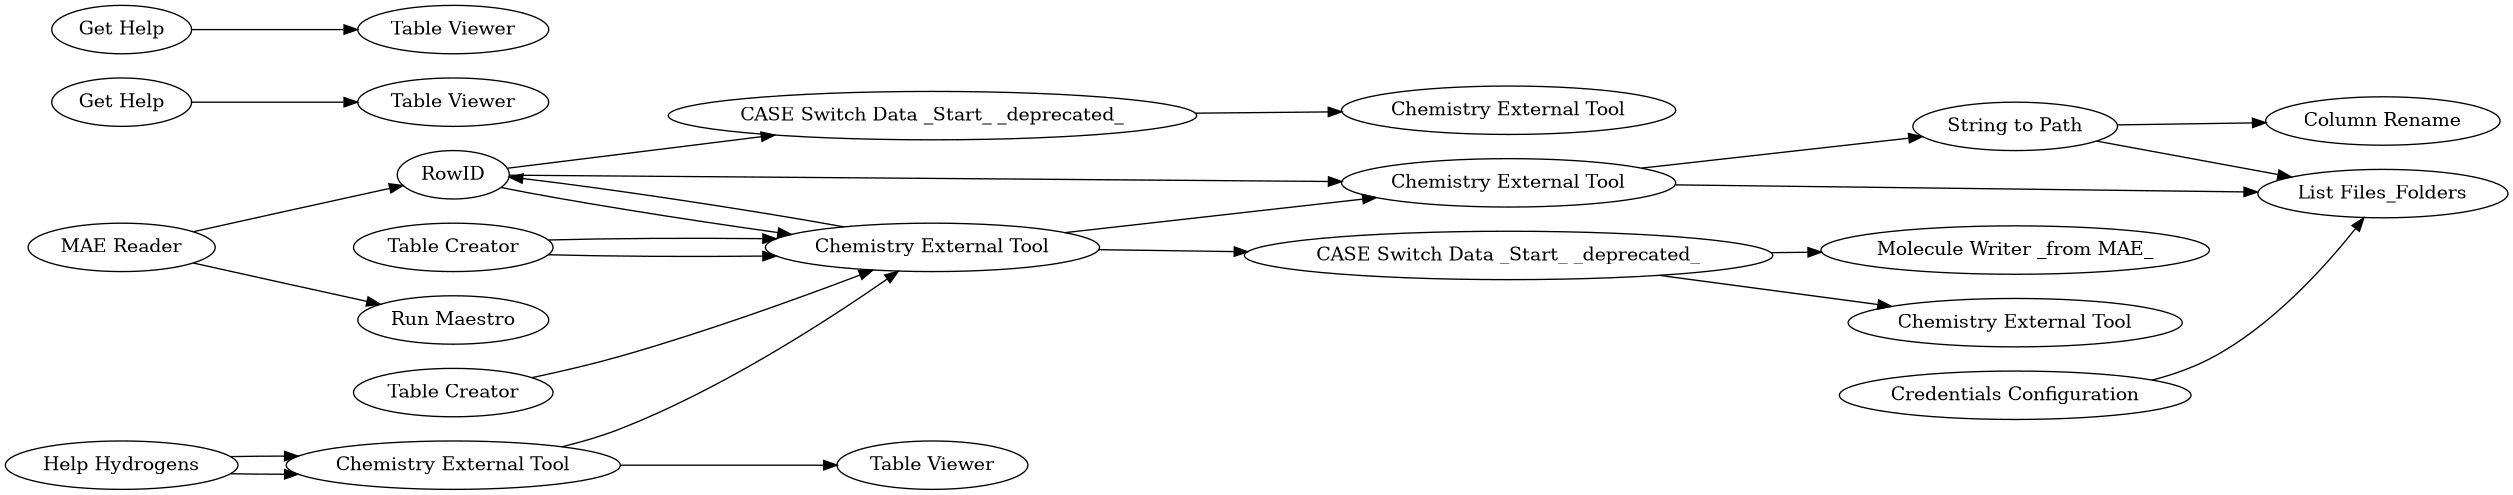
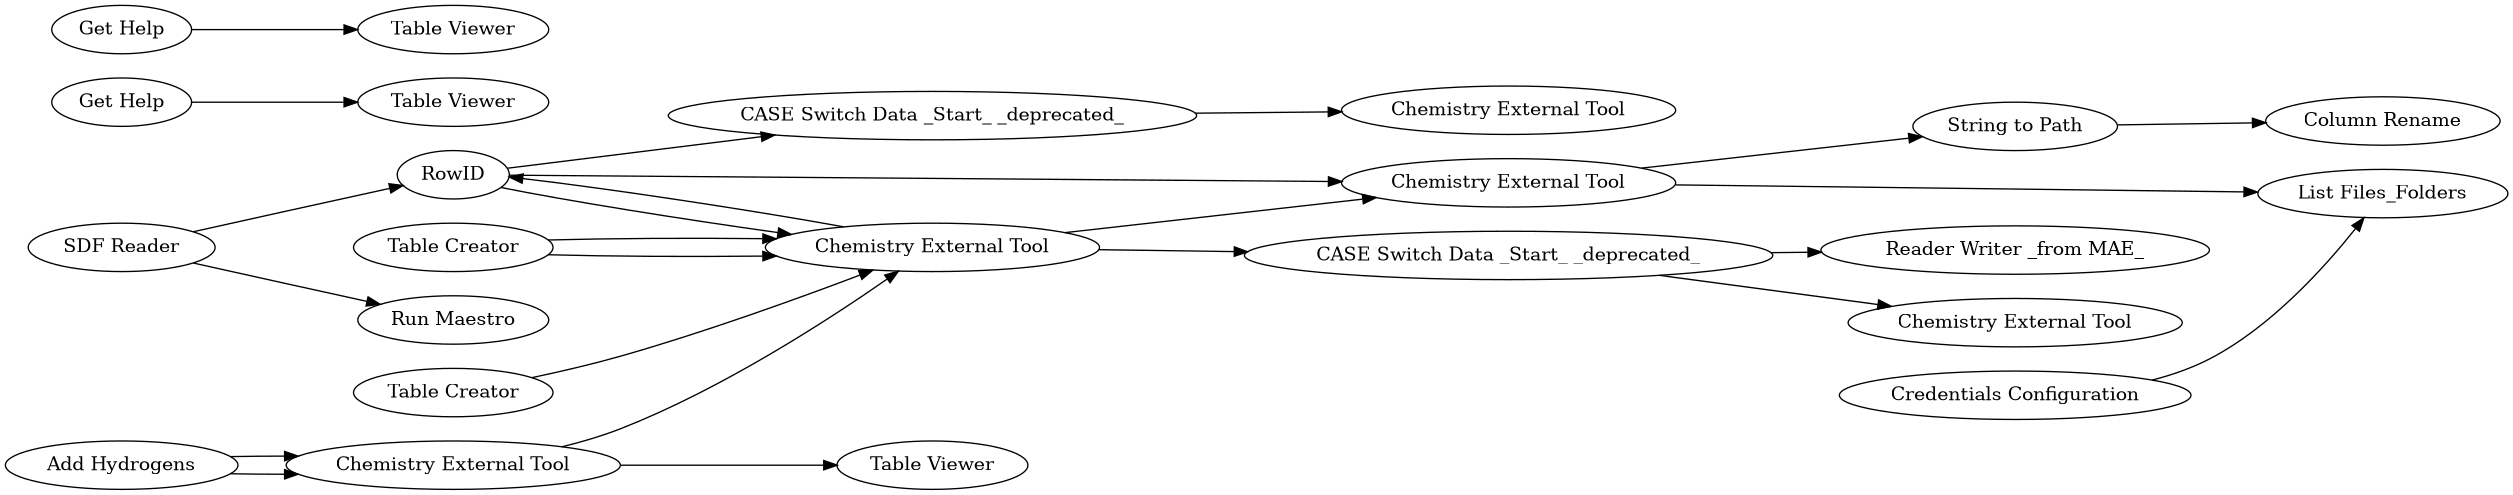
(2187, 158) -> none
(122, 247) -> (122, 247)
(2015, 250) -> (2015, 250)
(122, 465) -> (122, 465)
